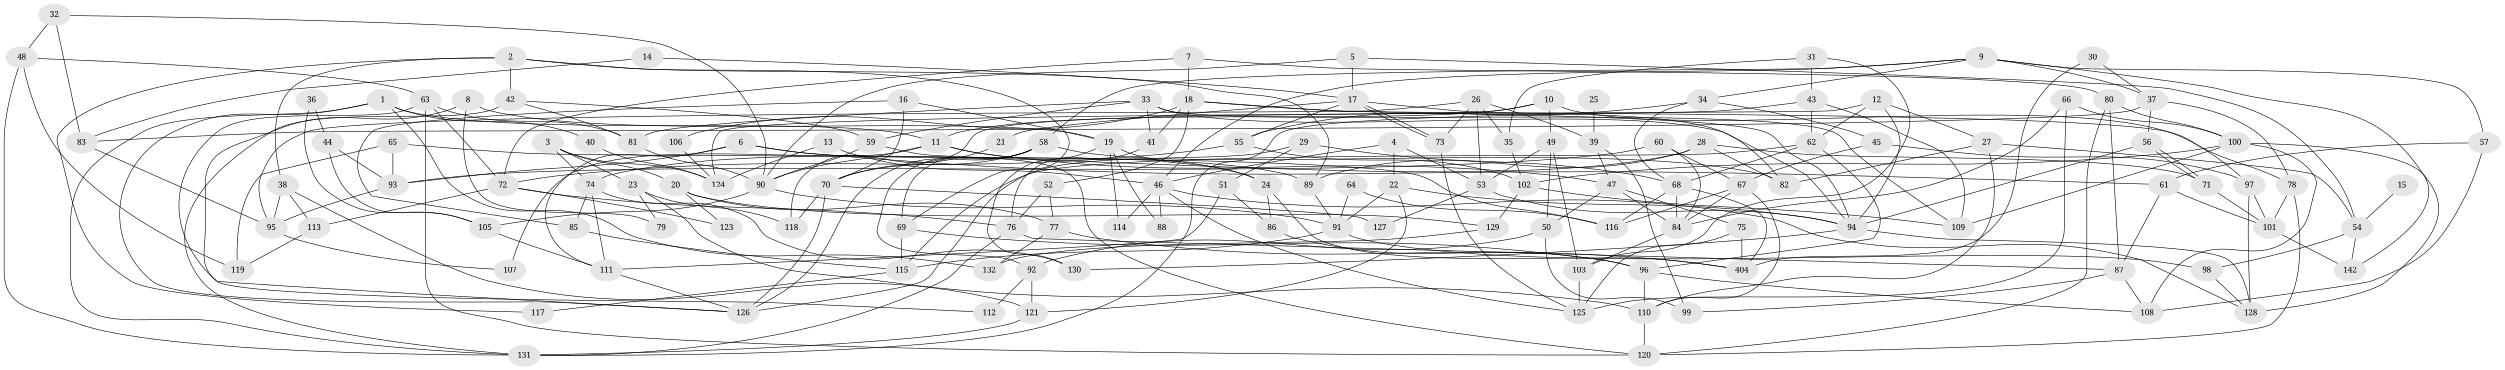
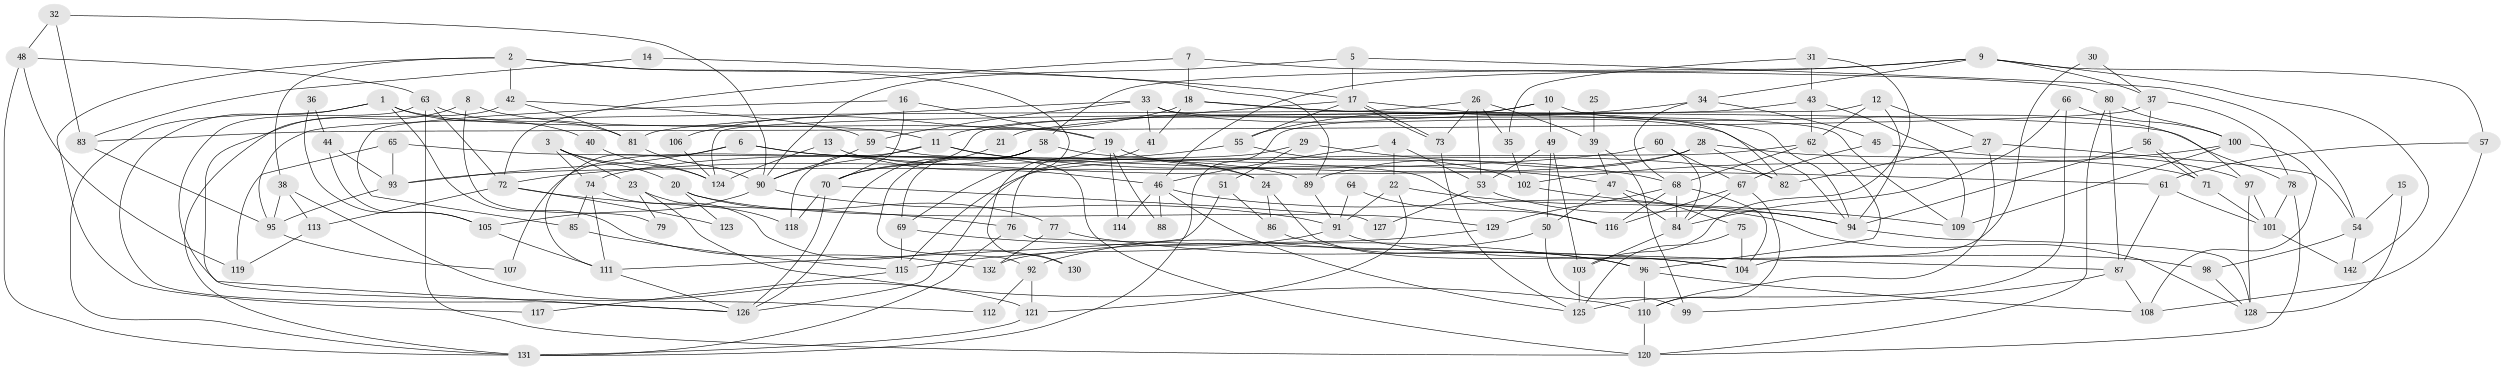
(1048, 185) -> none
(1508, 207) -> (1584, 205)
(2439, 209) -> (2364, 287)
(1389, 260) -> none
(1742, 270) -> (1742, 270)
